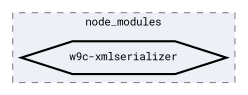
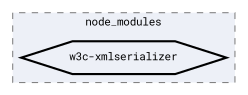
(124, 58) -> (124, 58)
